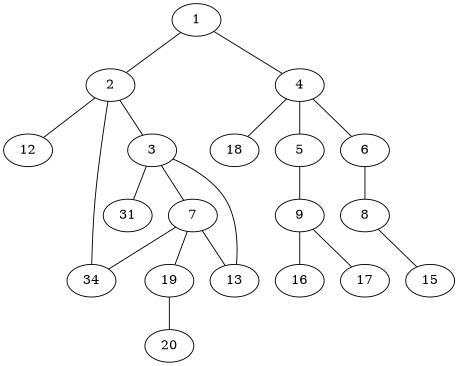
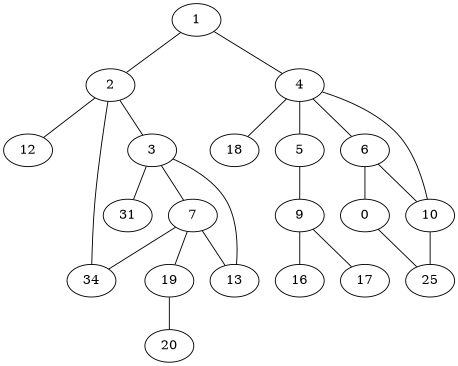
(365, 216) -> (365, 216)
none -> (430, 216)
(430, 281) -> (430, 281)
